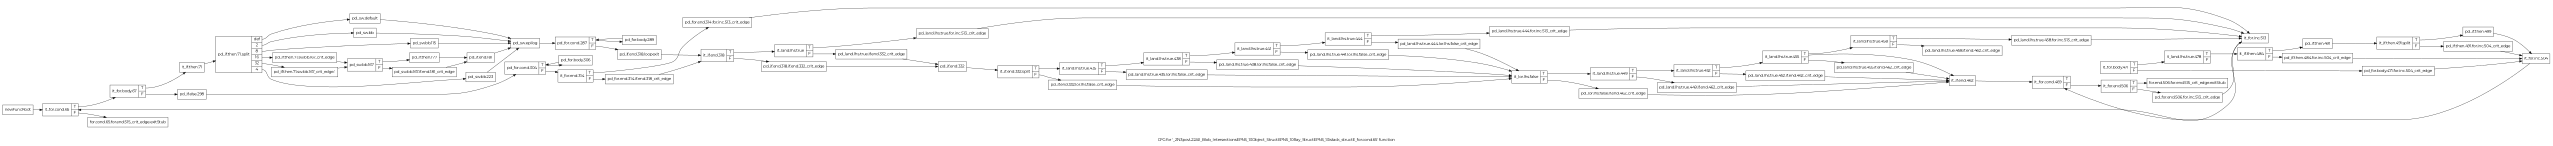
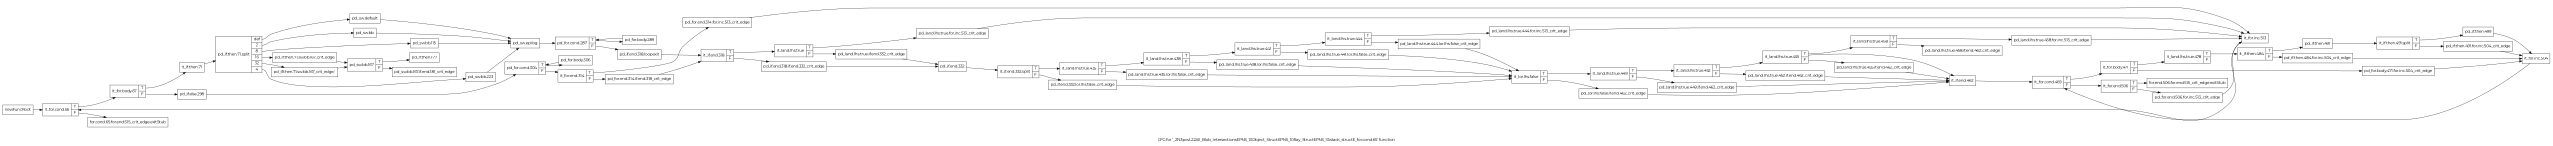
(481, 58) -> none
none -> (2085, 78)
